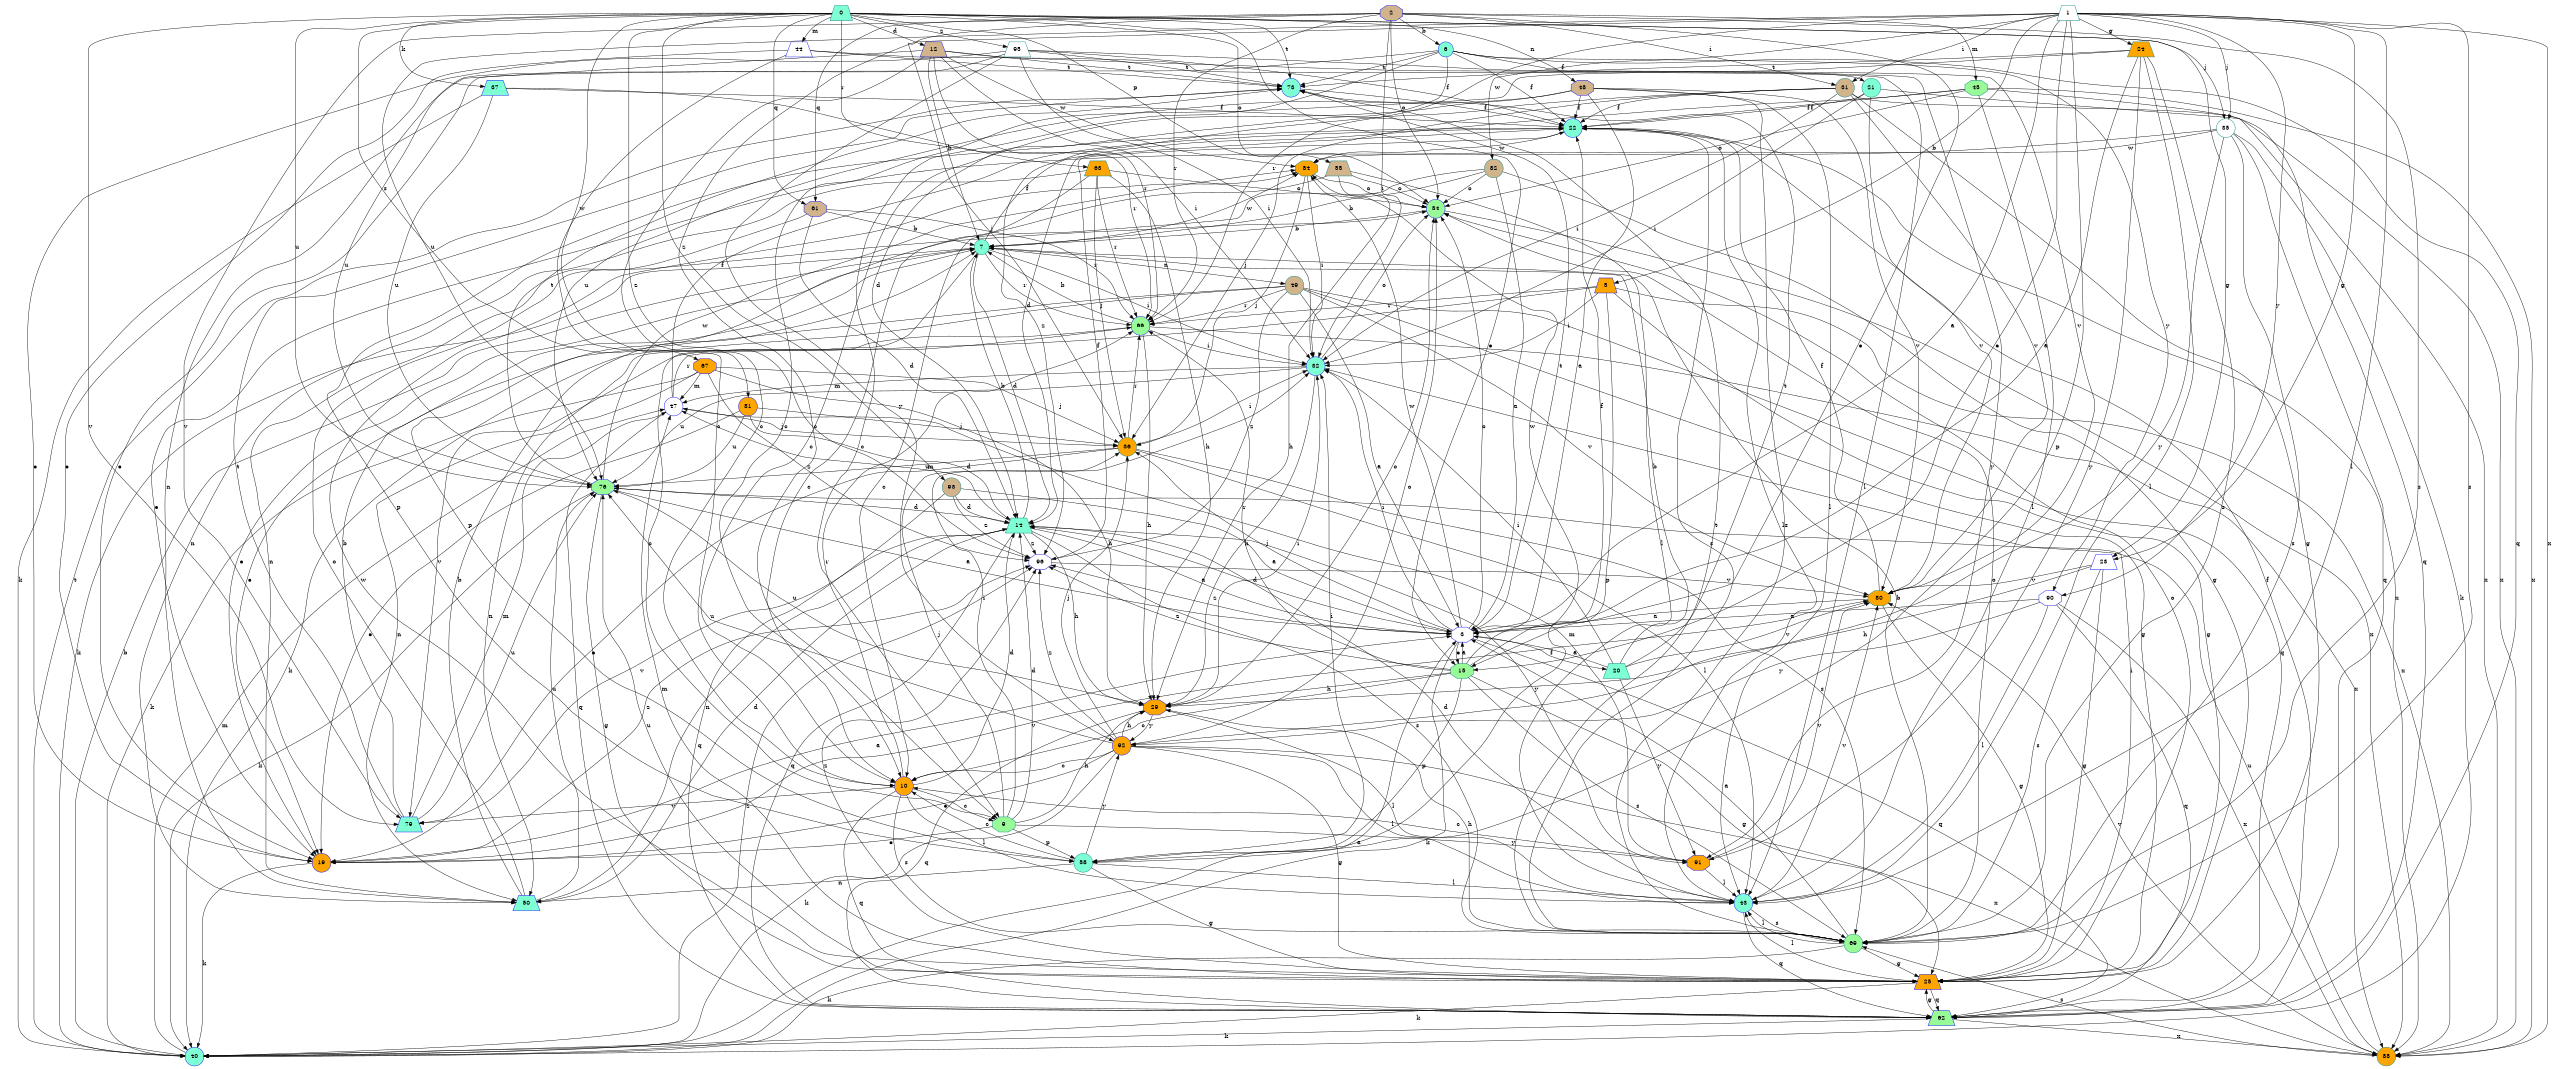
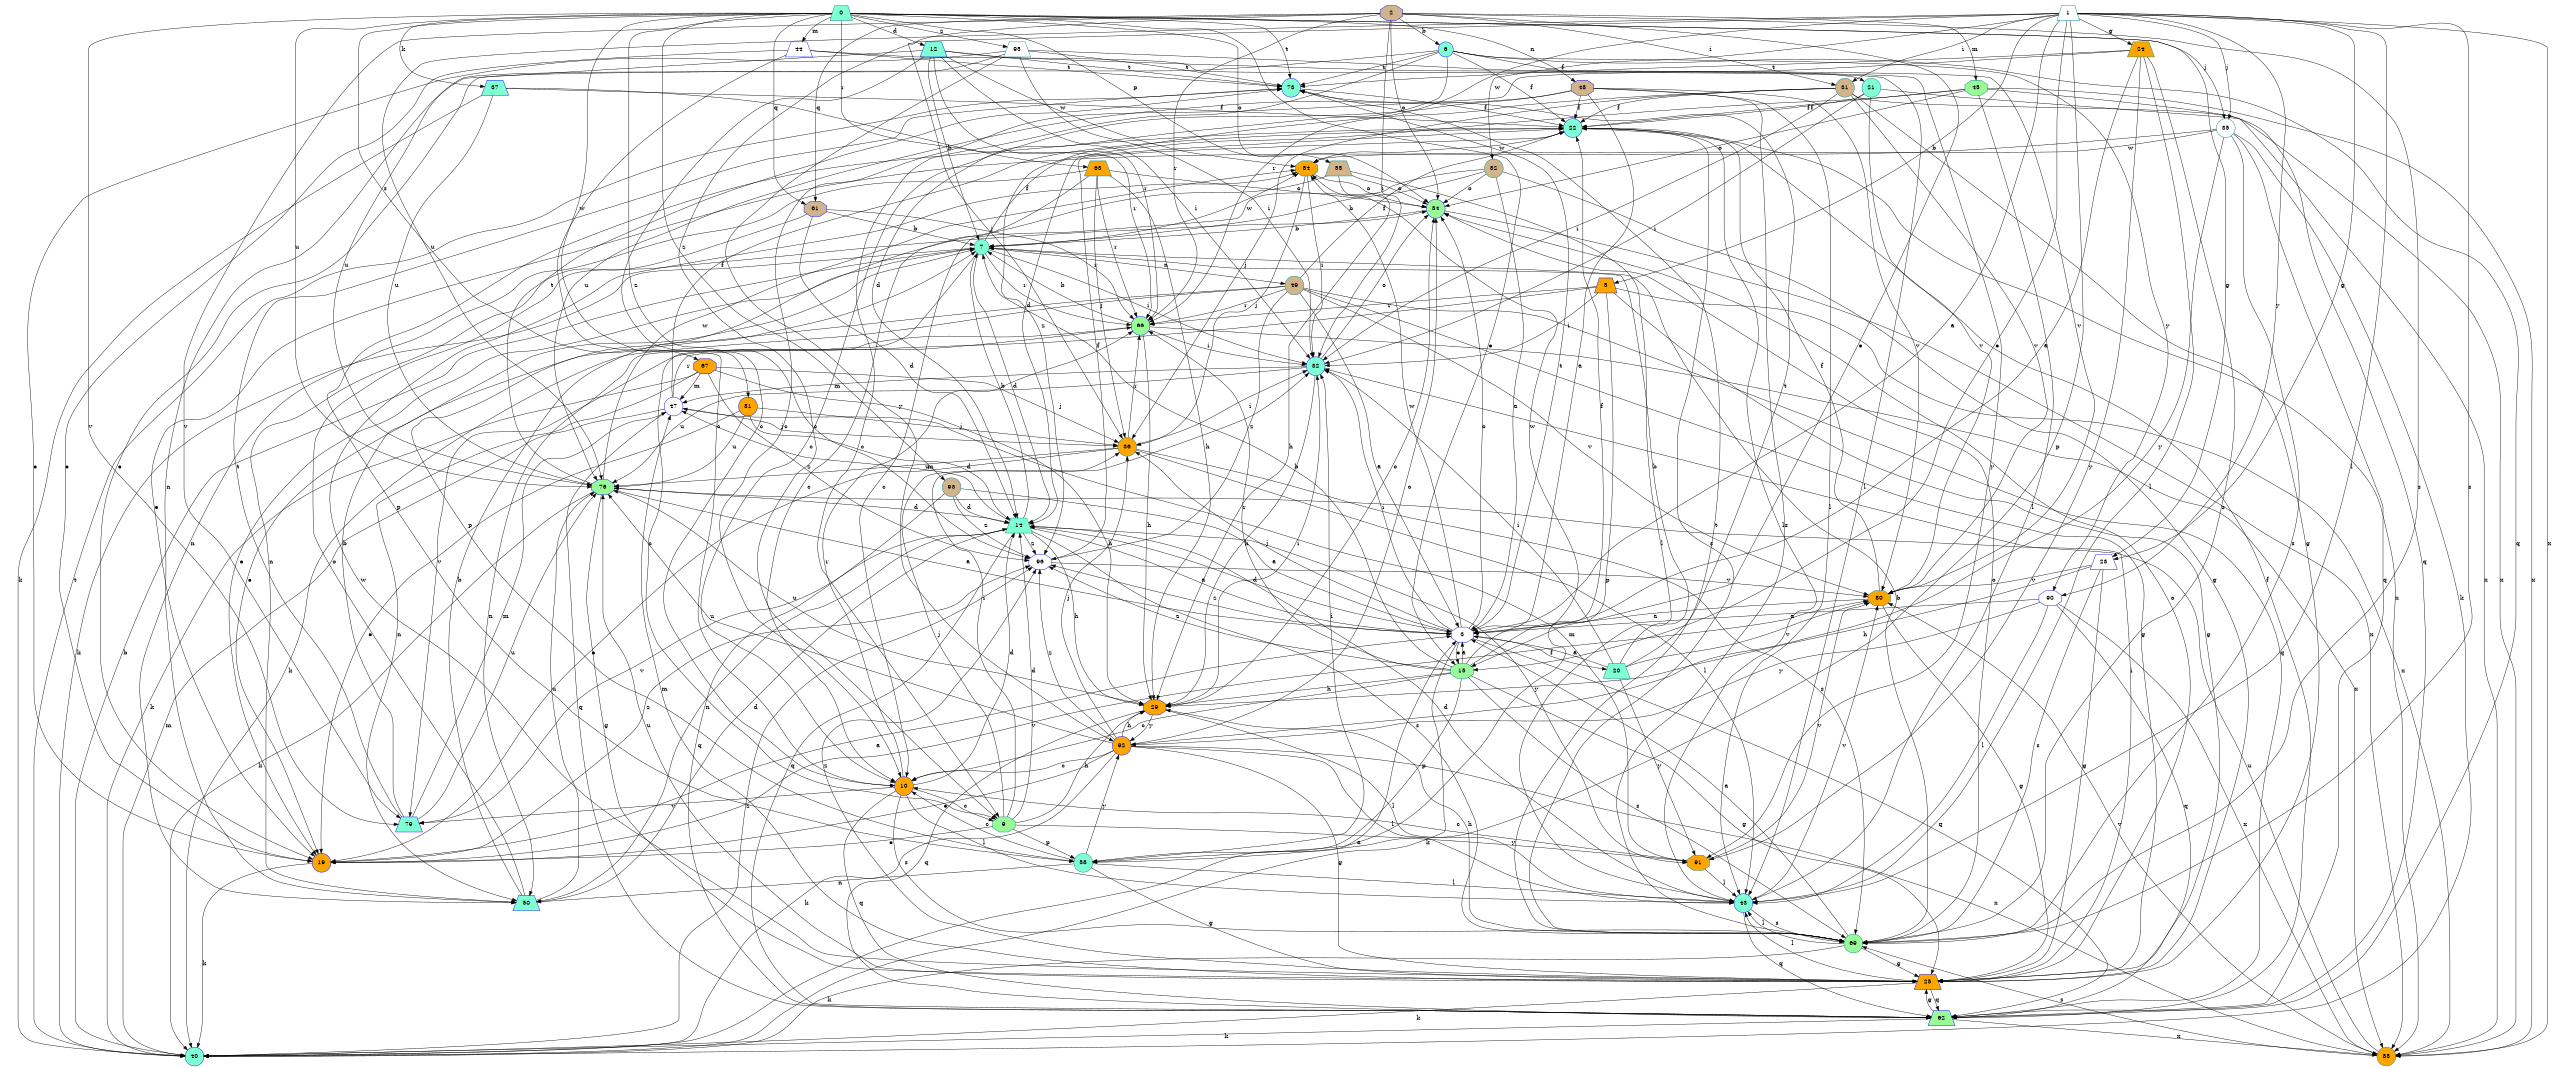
(934, 49) -> (934, 49)
(1309, 76) -> (1402, 187)
none -> (1240, 440)
(278, 650) -> (240, 638)
(1698, 863) -> (1698, 863)
